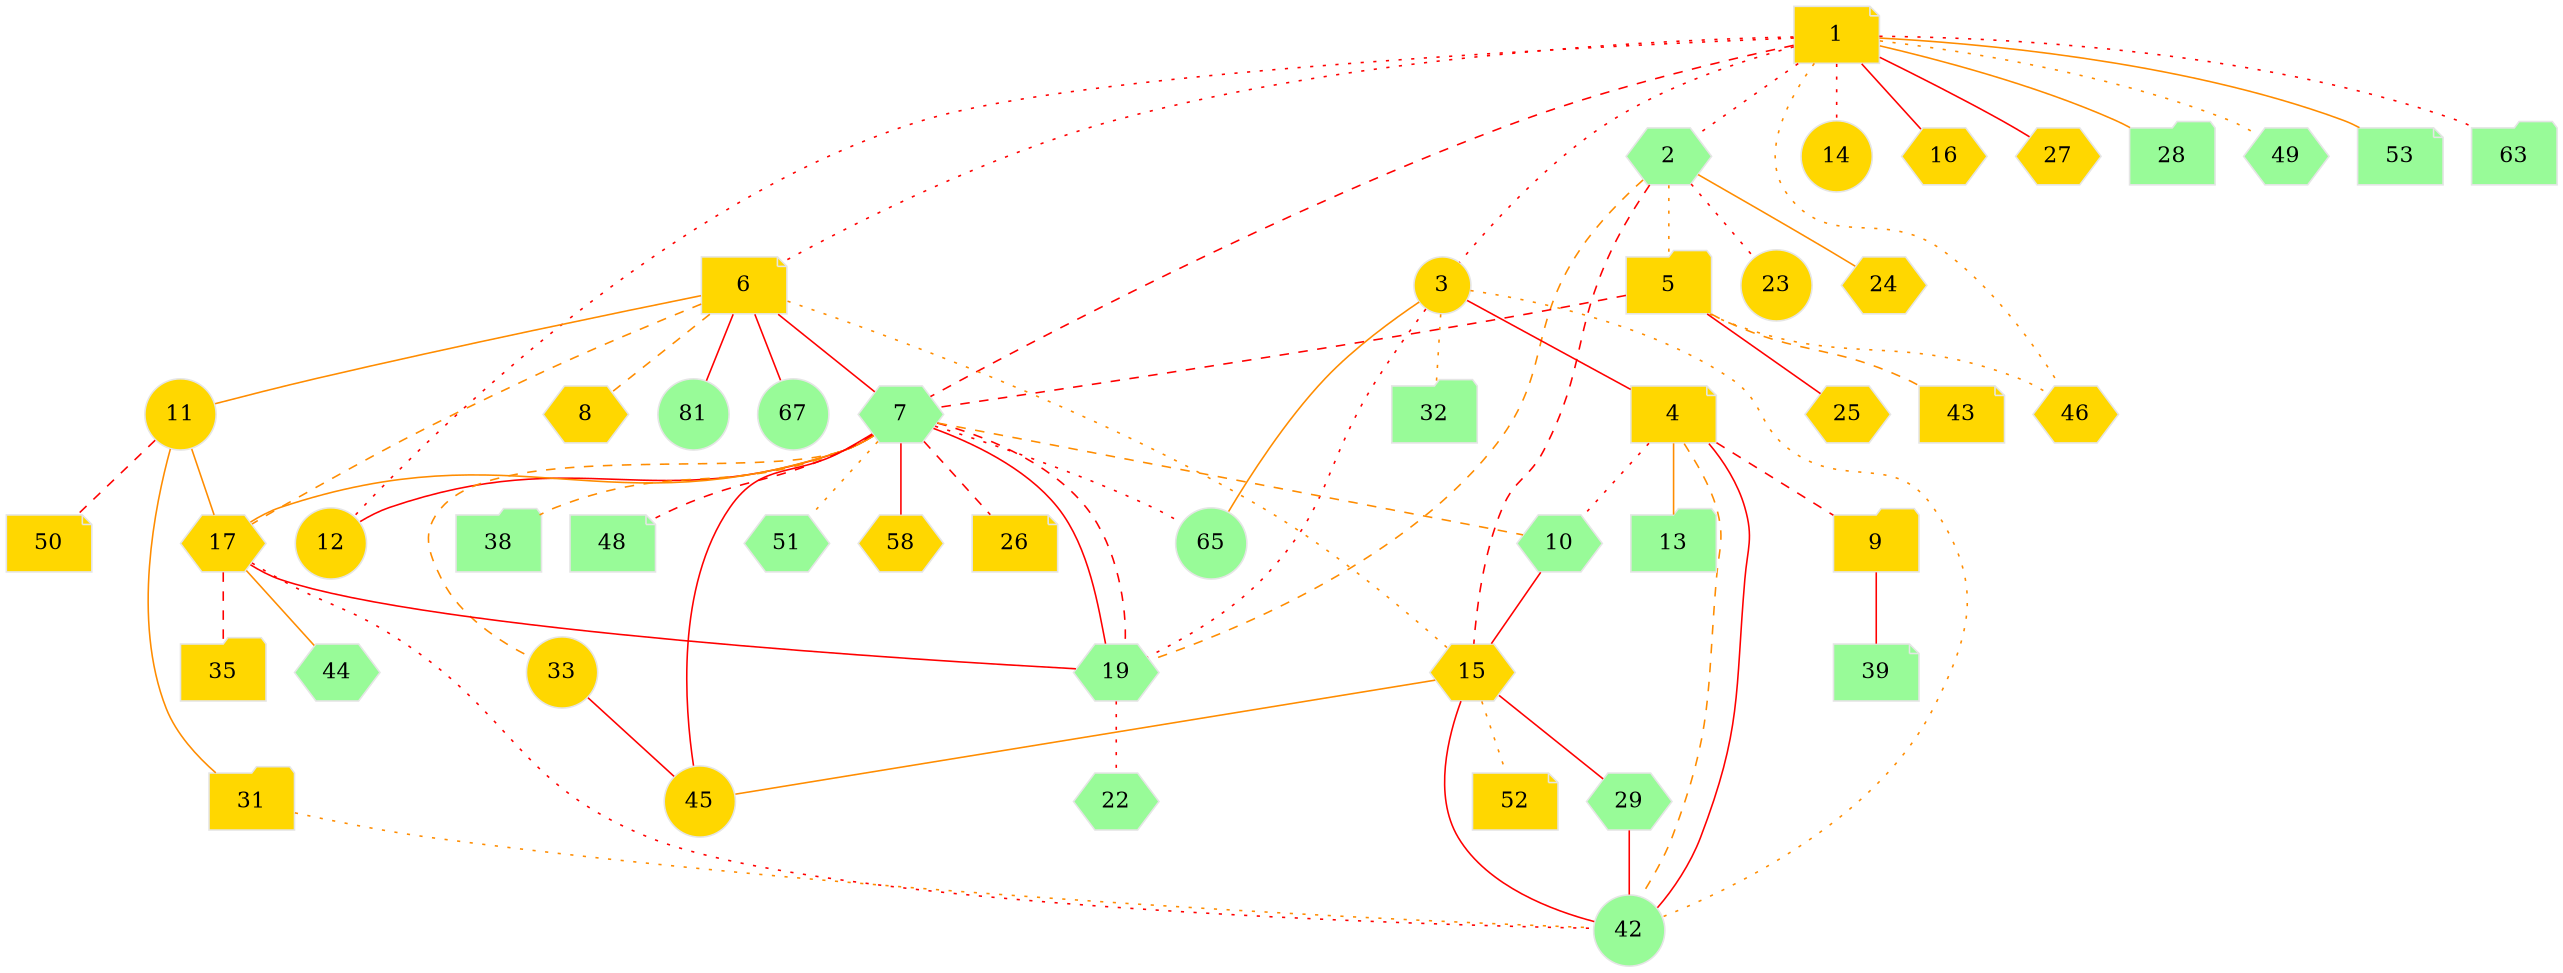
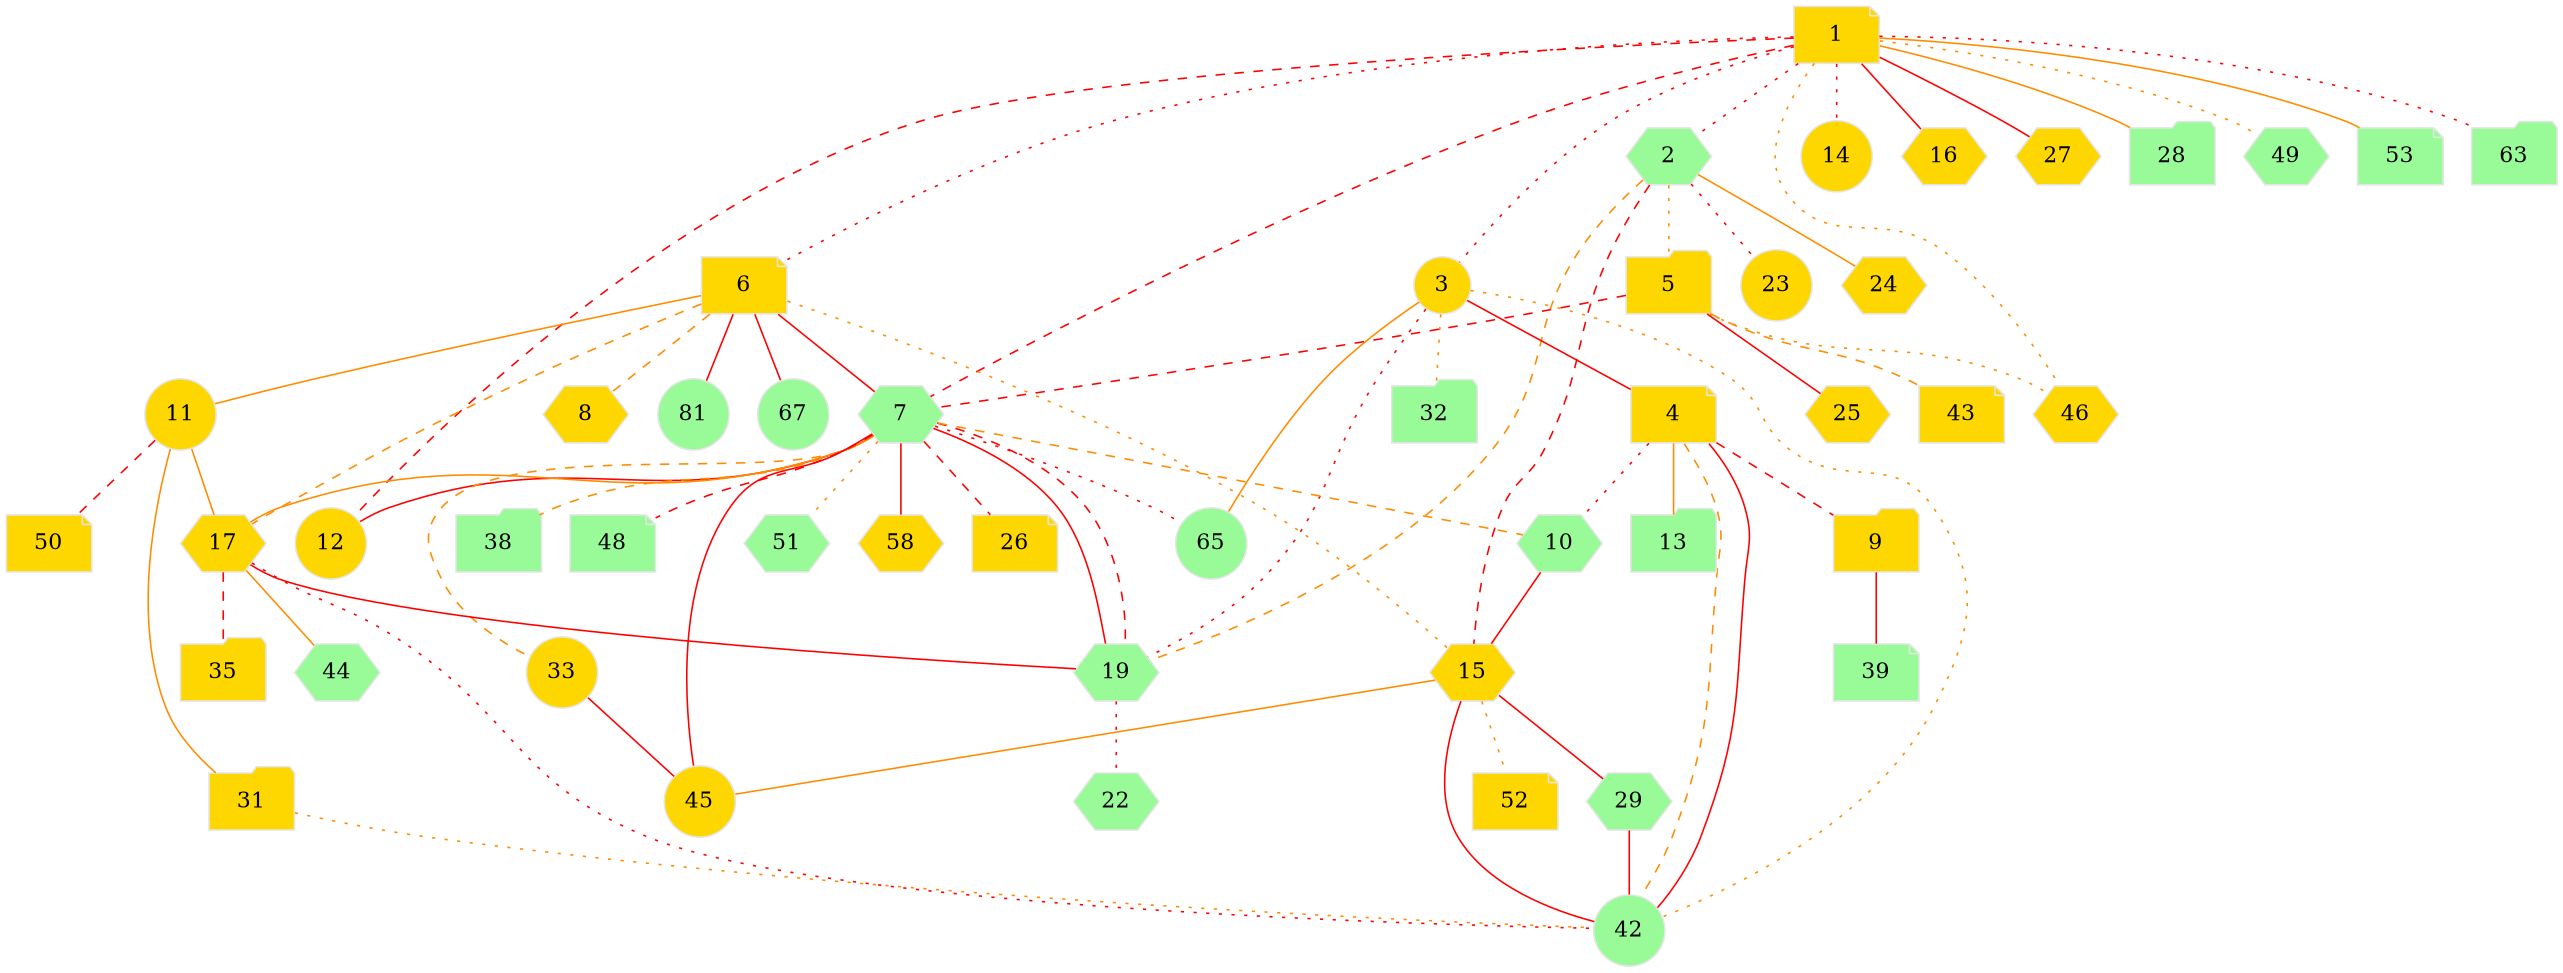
(1009, 101) -> (1009, 101)
